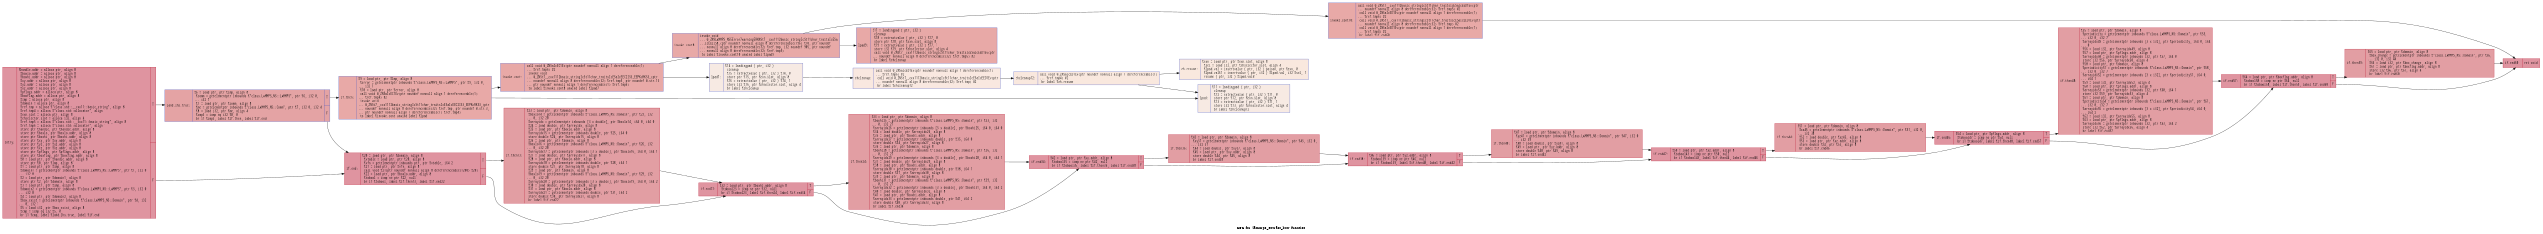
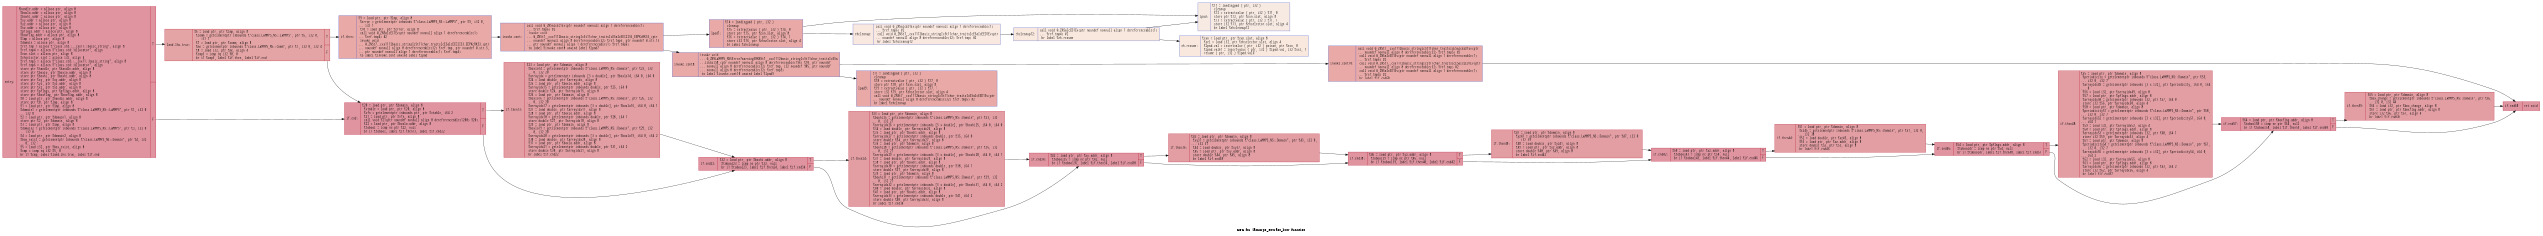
(756, 77) -> (756, 34)
(843, 98) -> (999, 15)
(247, 106) -> (247, 45)
